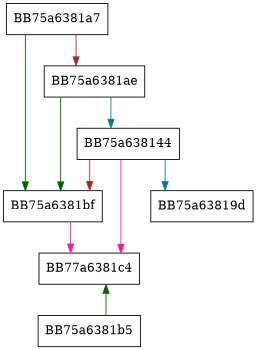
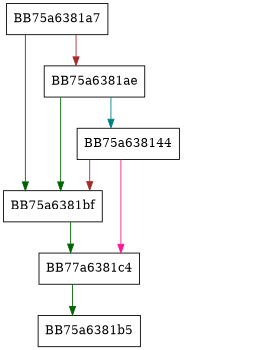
(202, 206) -> none
(71, 233) -> (71, 233)
(106, 304) -> (73, 295)
